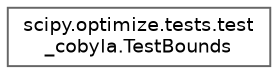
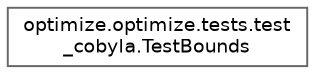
(139, 37) -> (158, 37)
